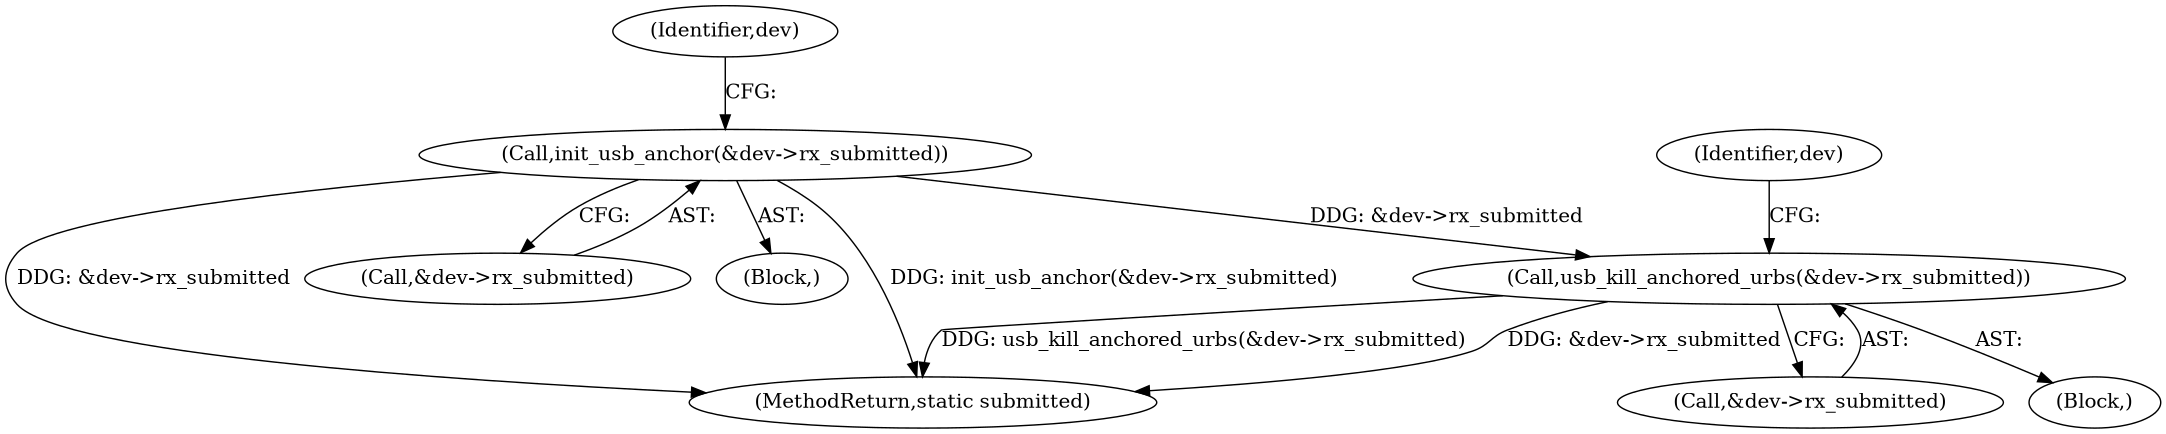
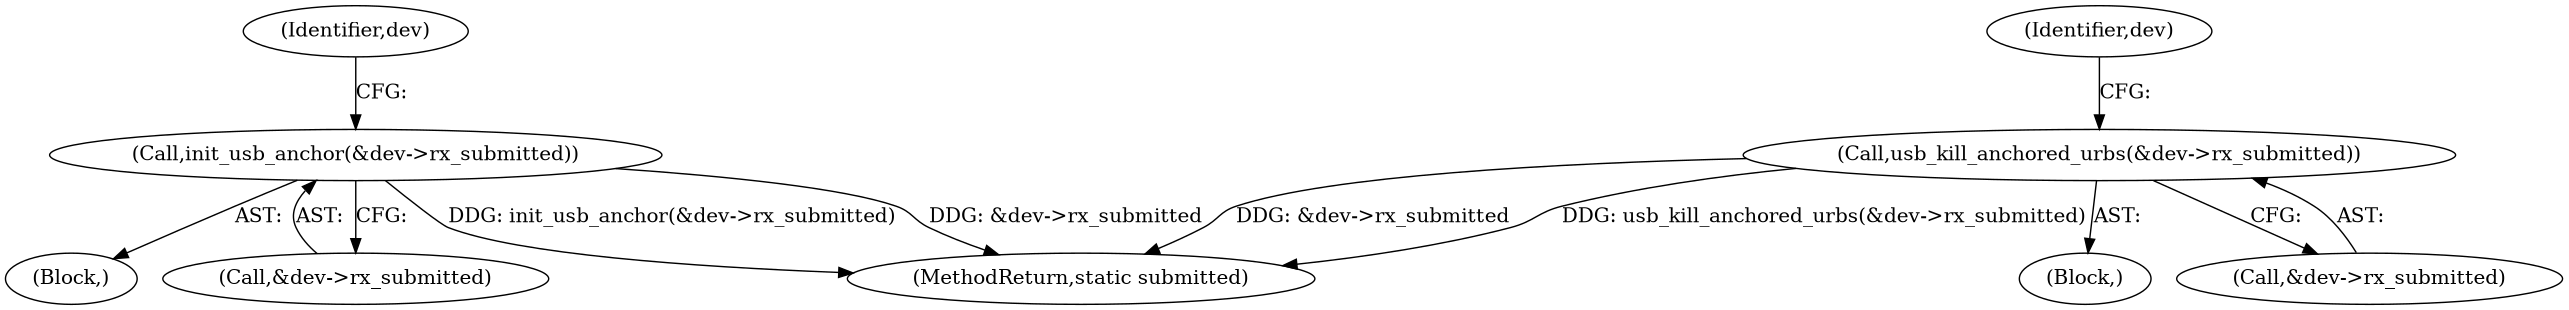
(1236, 216) -> none
